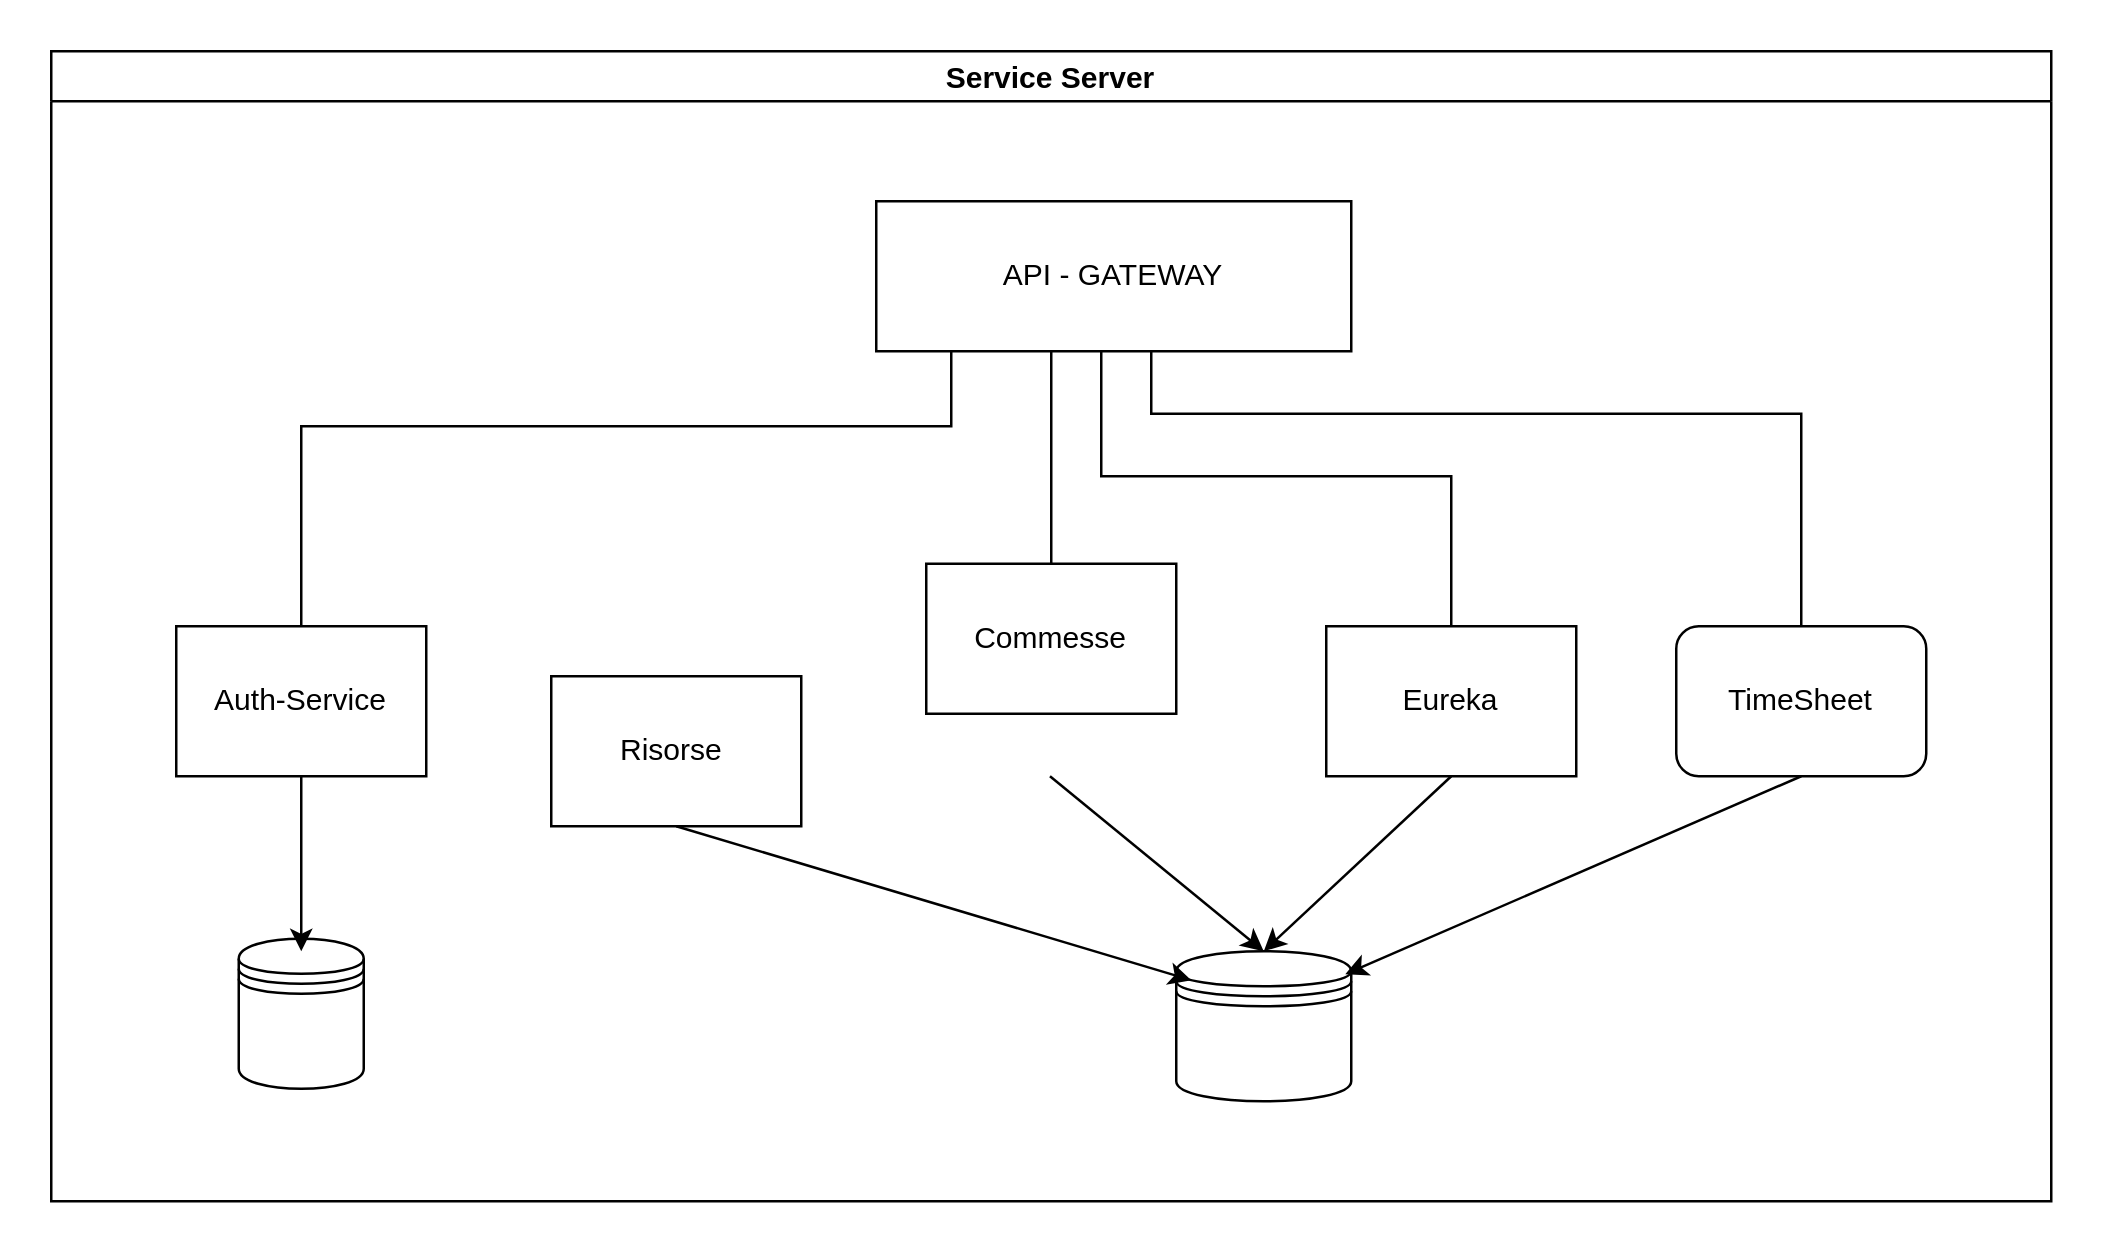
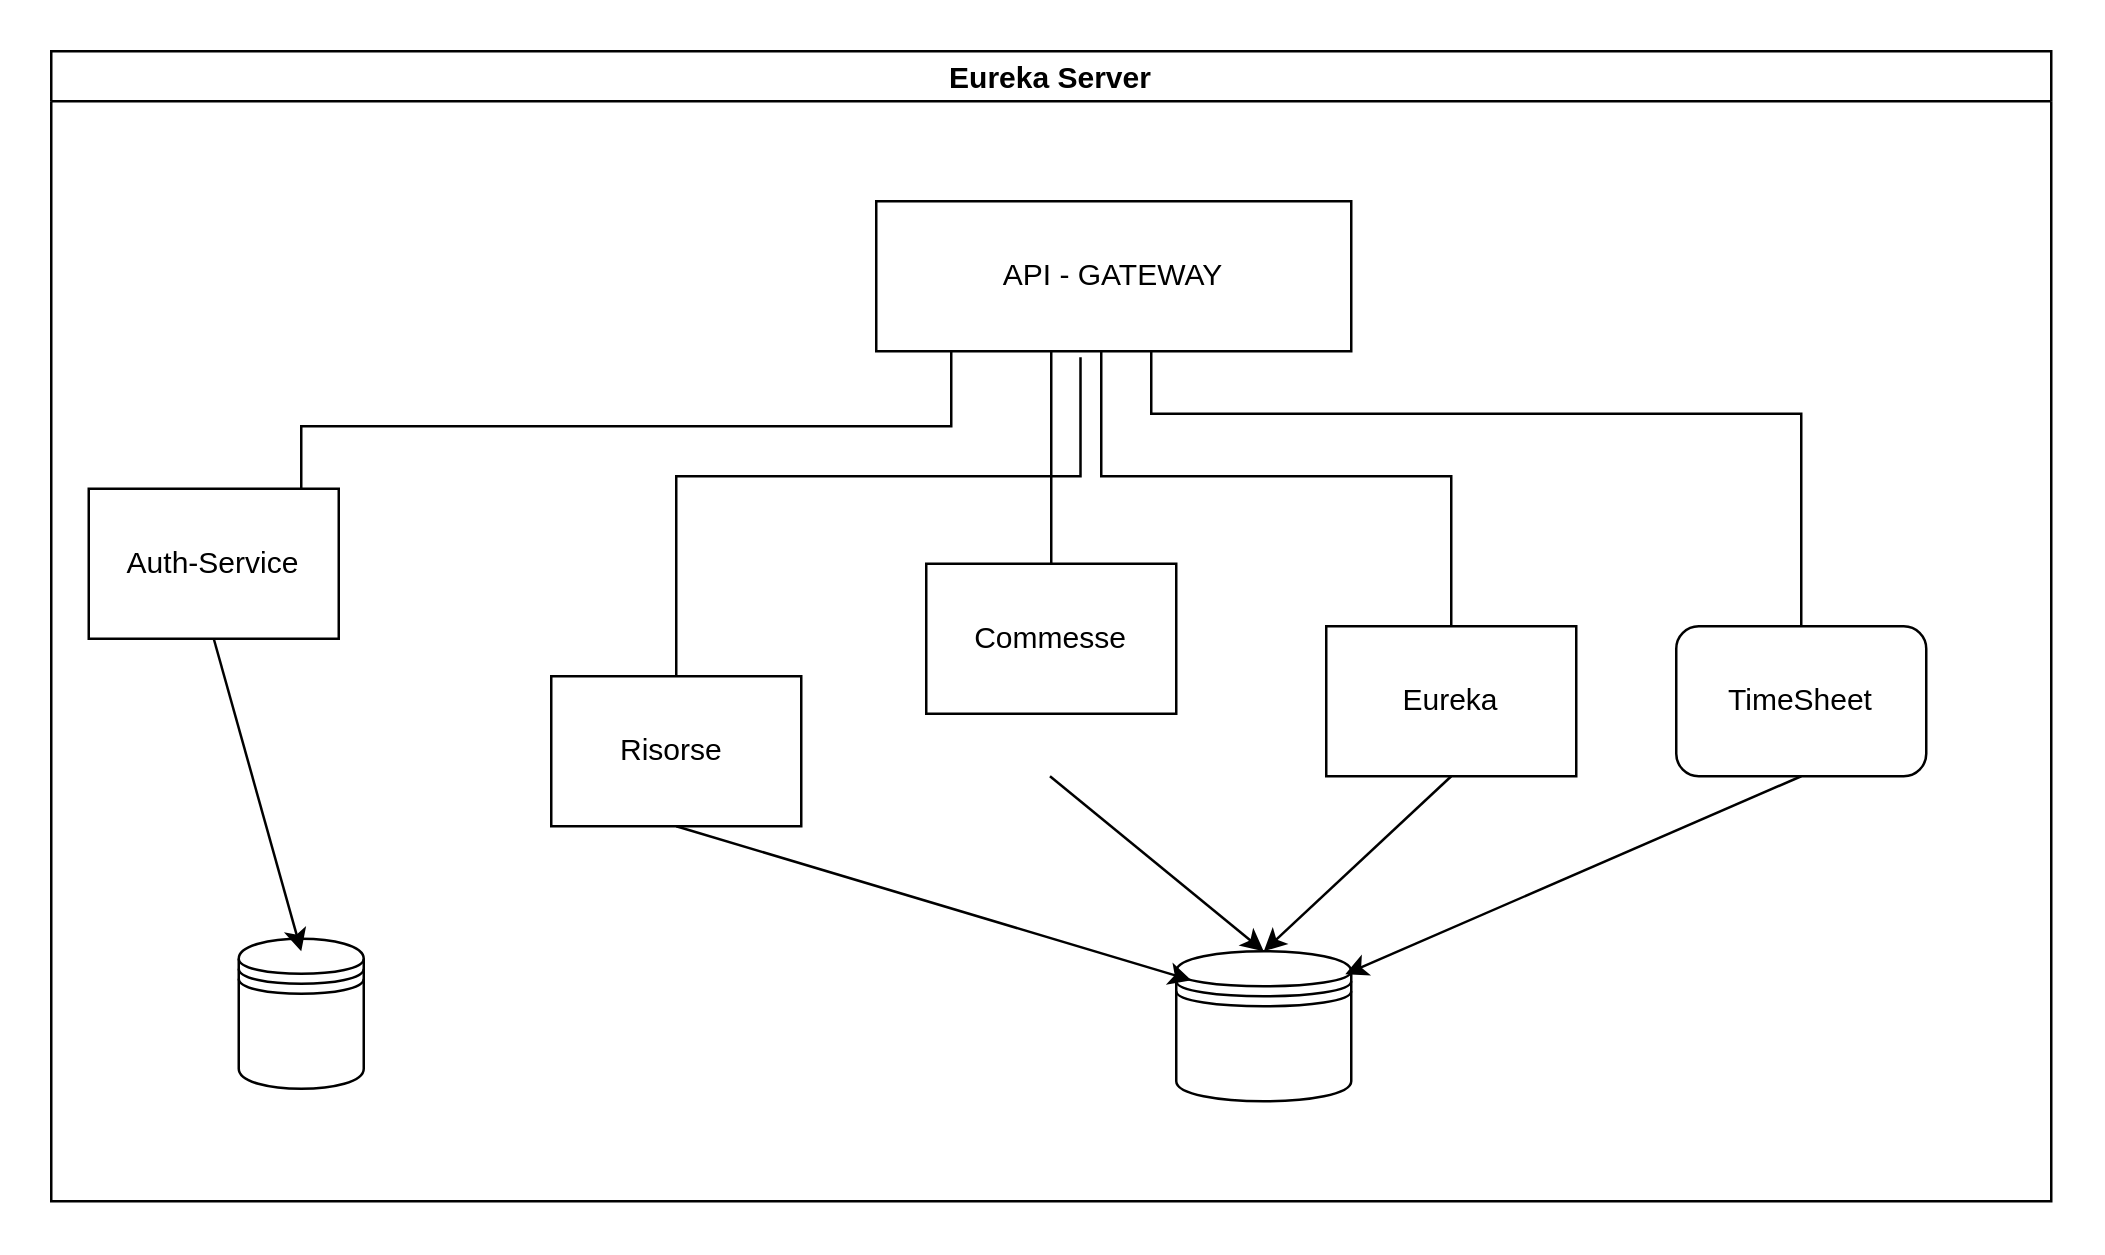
(1050, 78) -> (1050, 78)
none -> (762, 476)
(301, 701) -> (214, 564)
